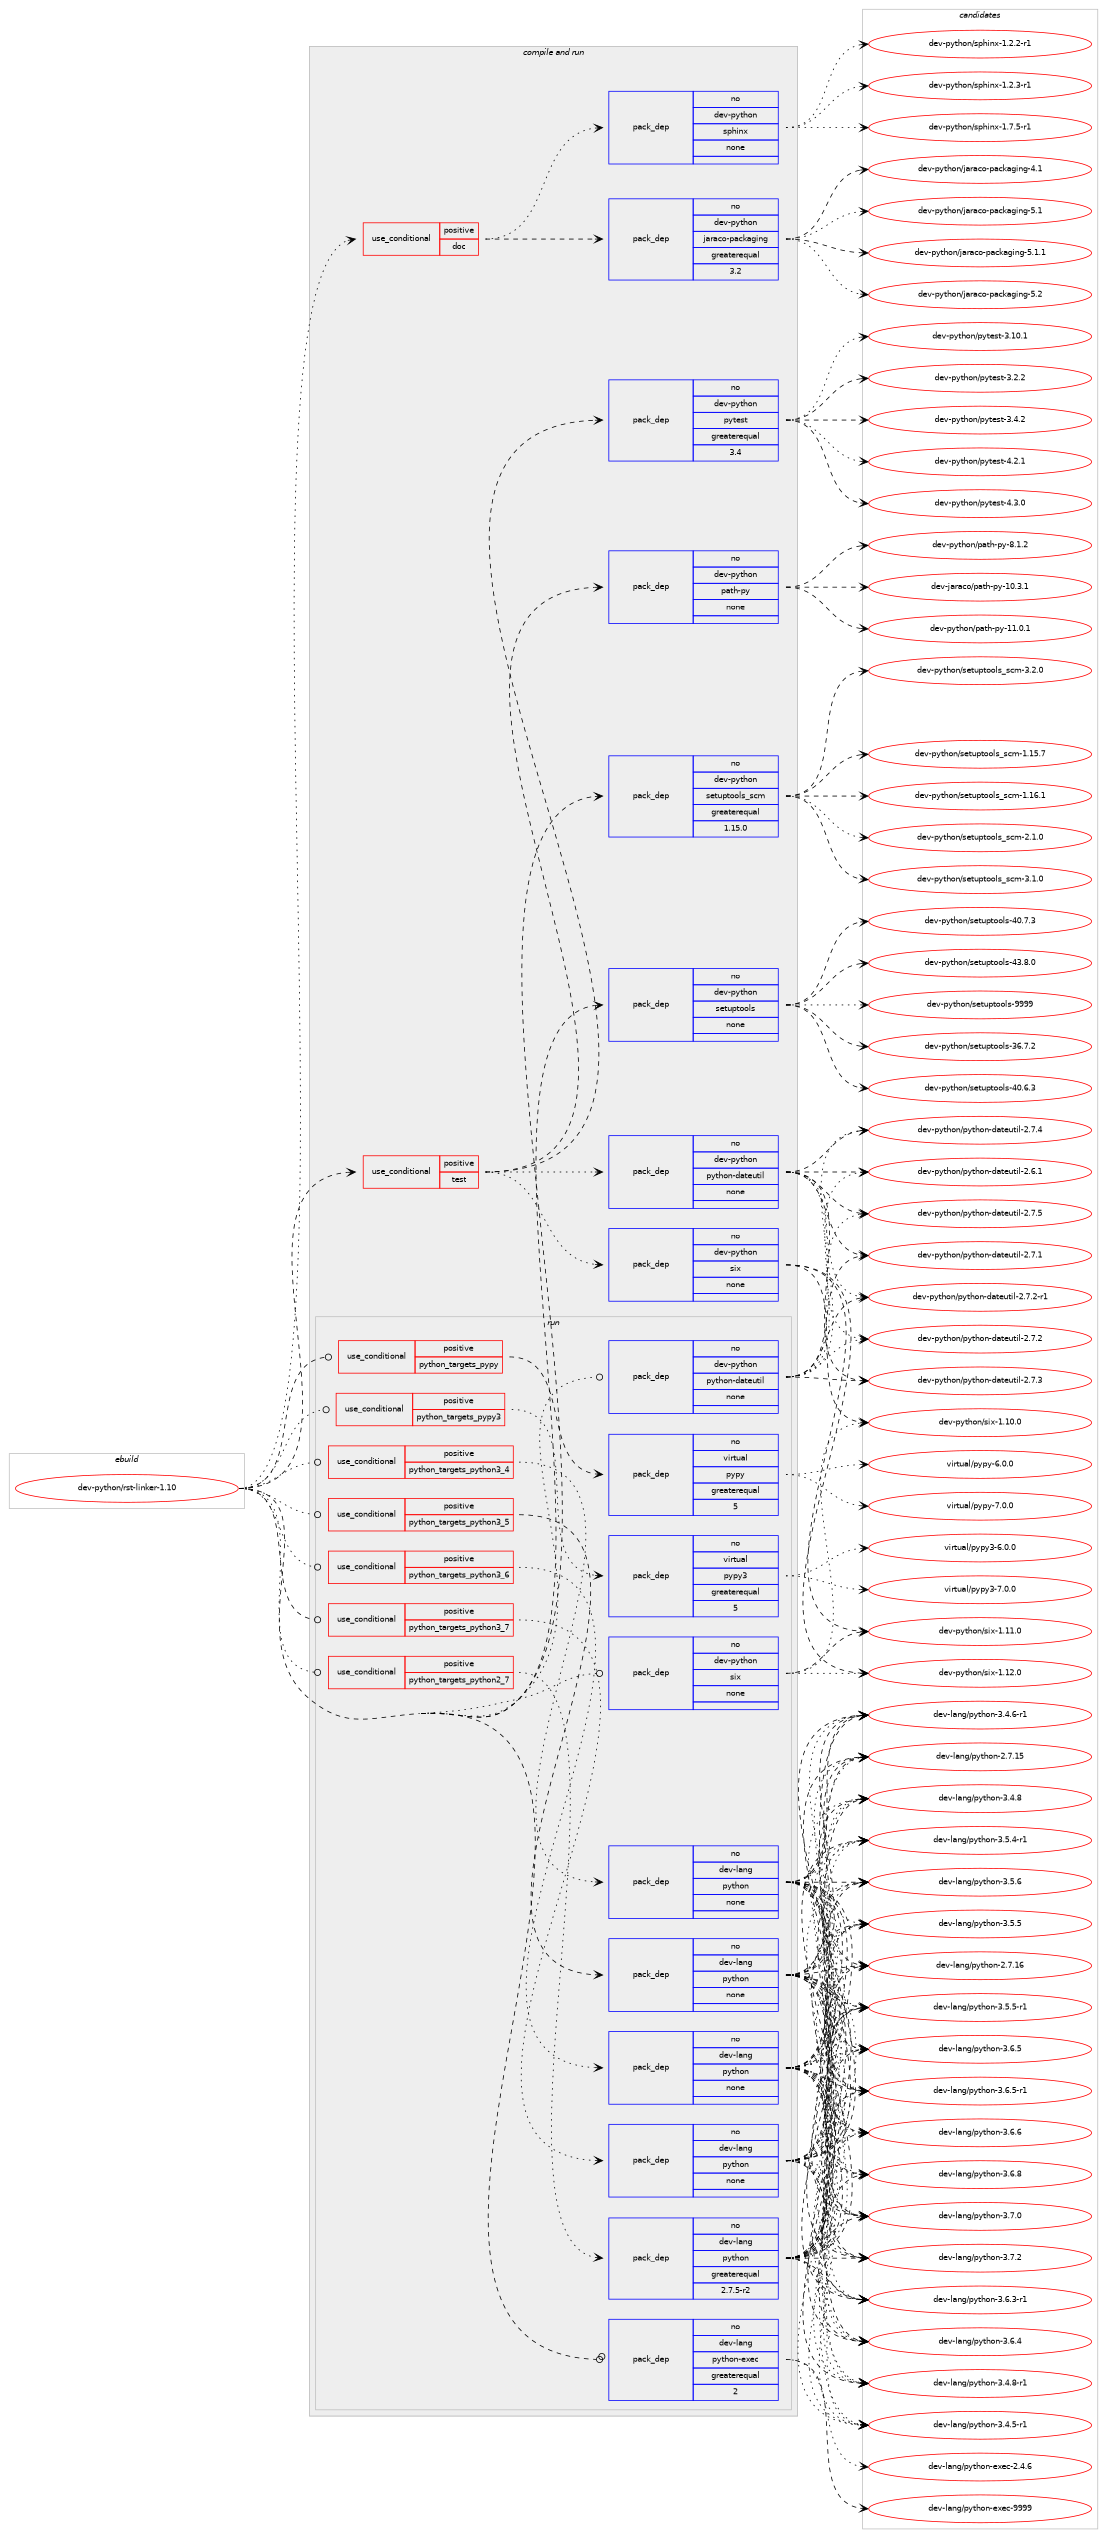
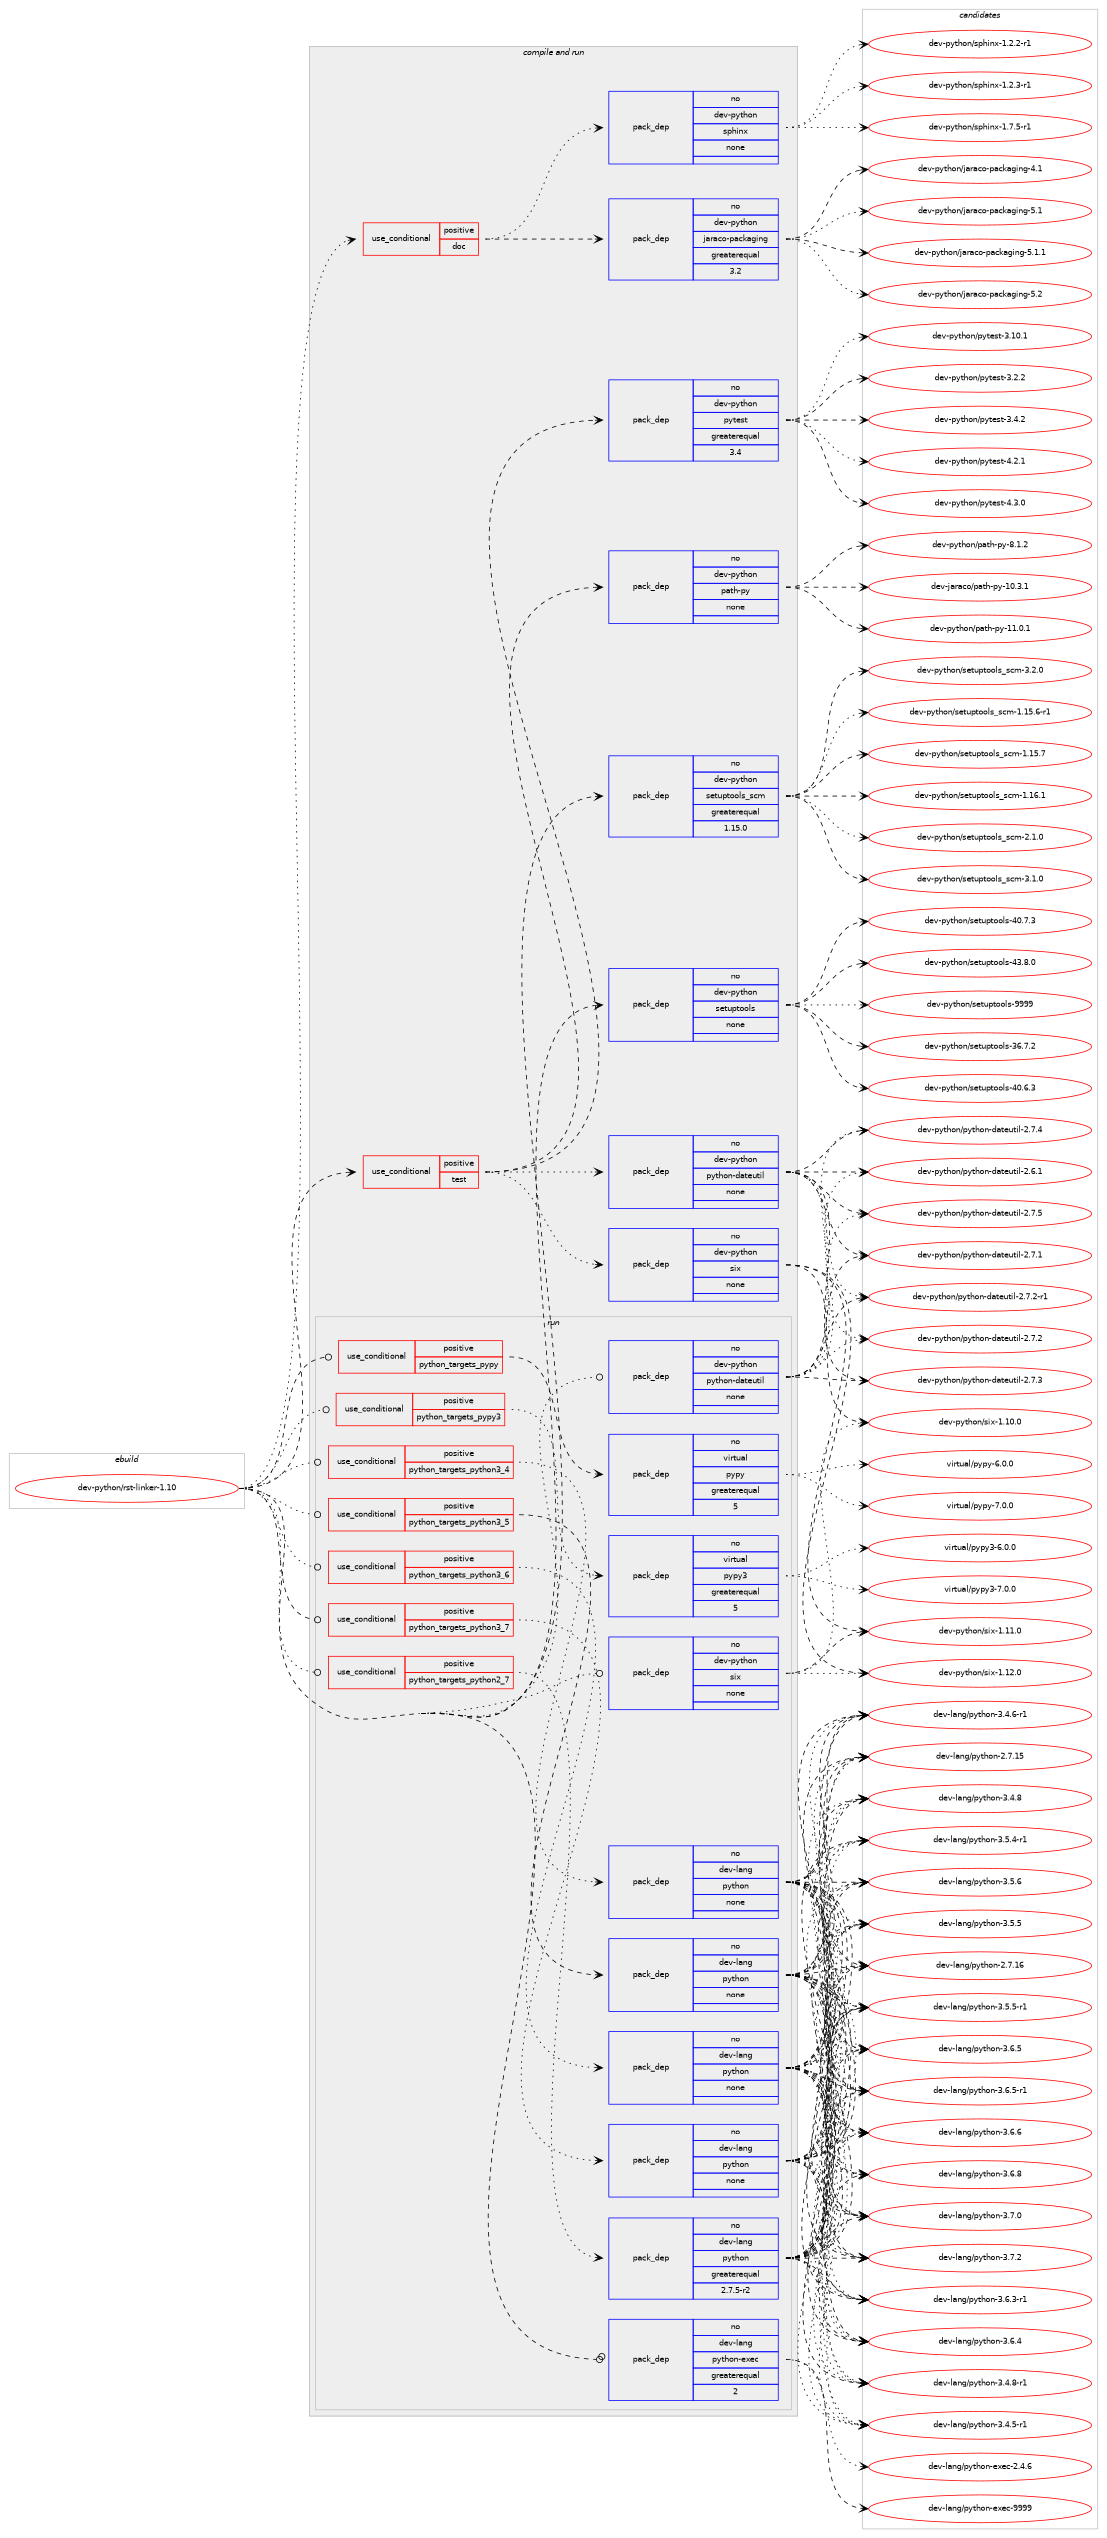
none -> (980, 712)
